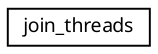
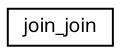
(79, 27) -> (60, 27)
